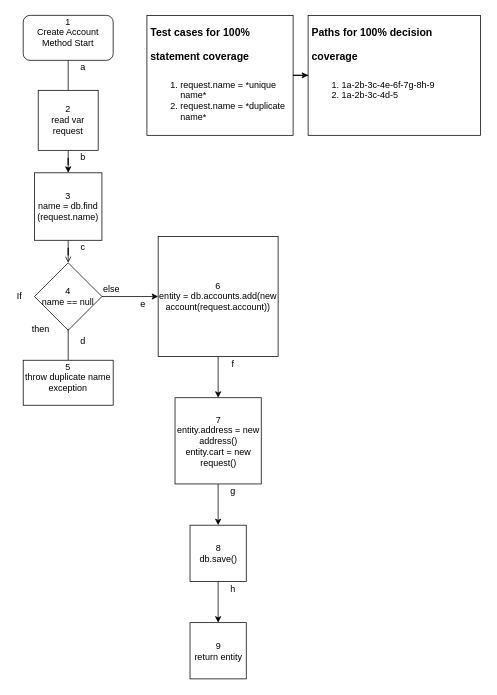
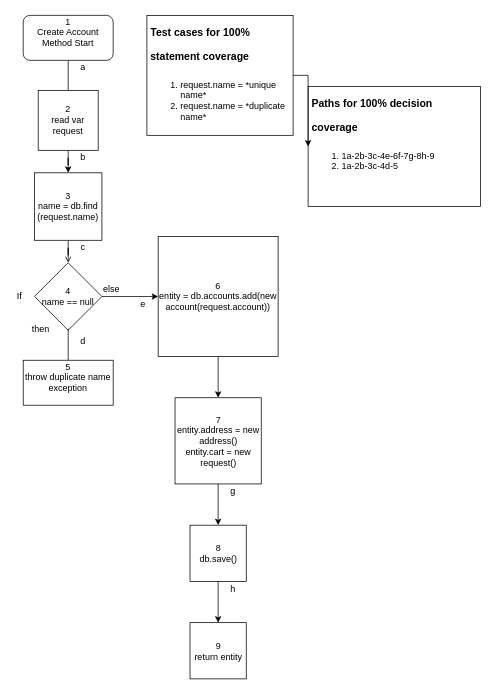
(394, 75) -> (394, 147)
(233, 364) -> none
